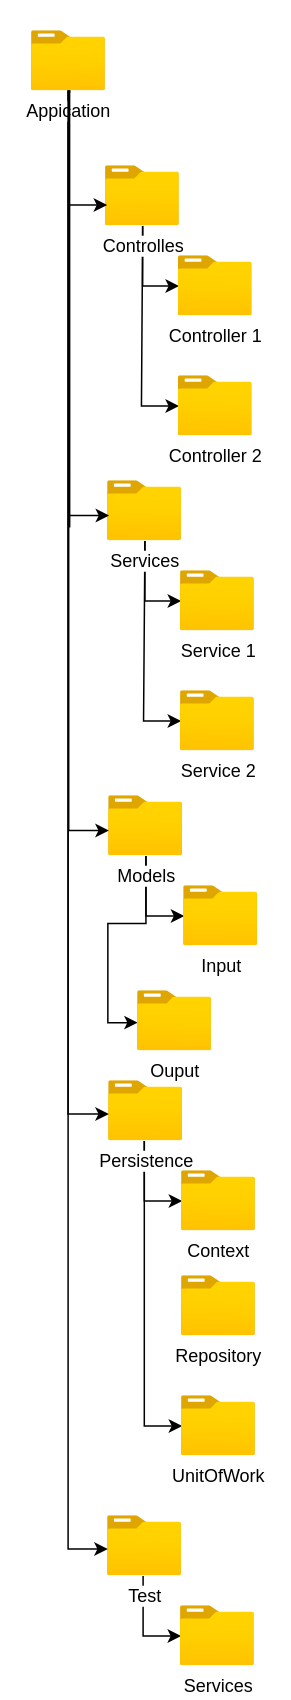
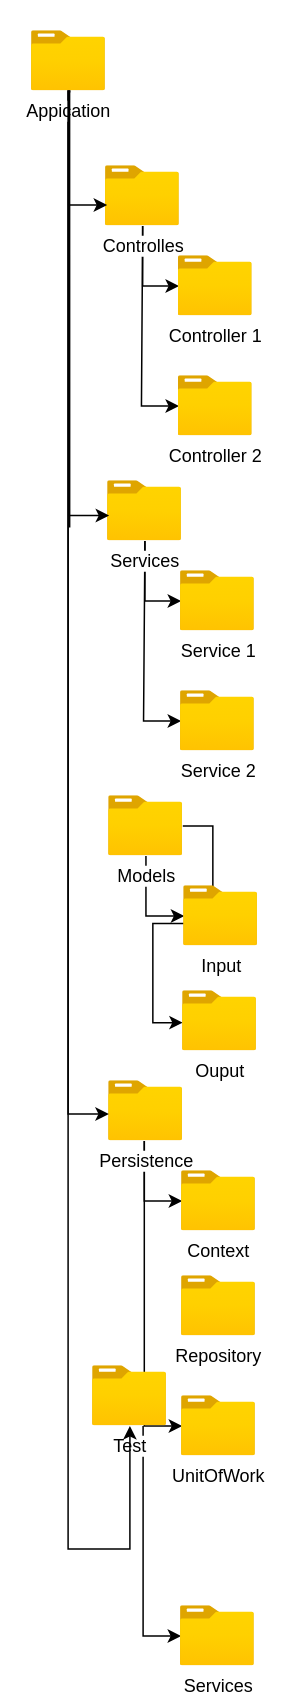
(85, 830) -> none
(175, 1021) -> (220, 1021)
(145, 1546) -> (130, 1396)
